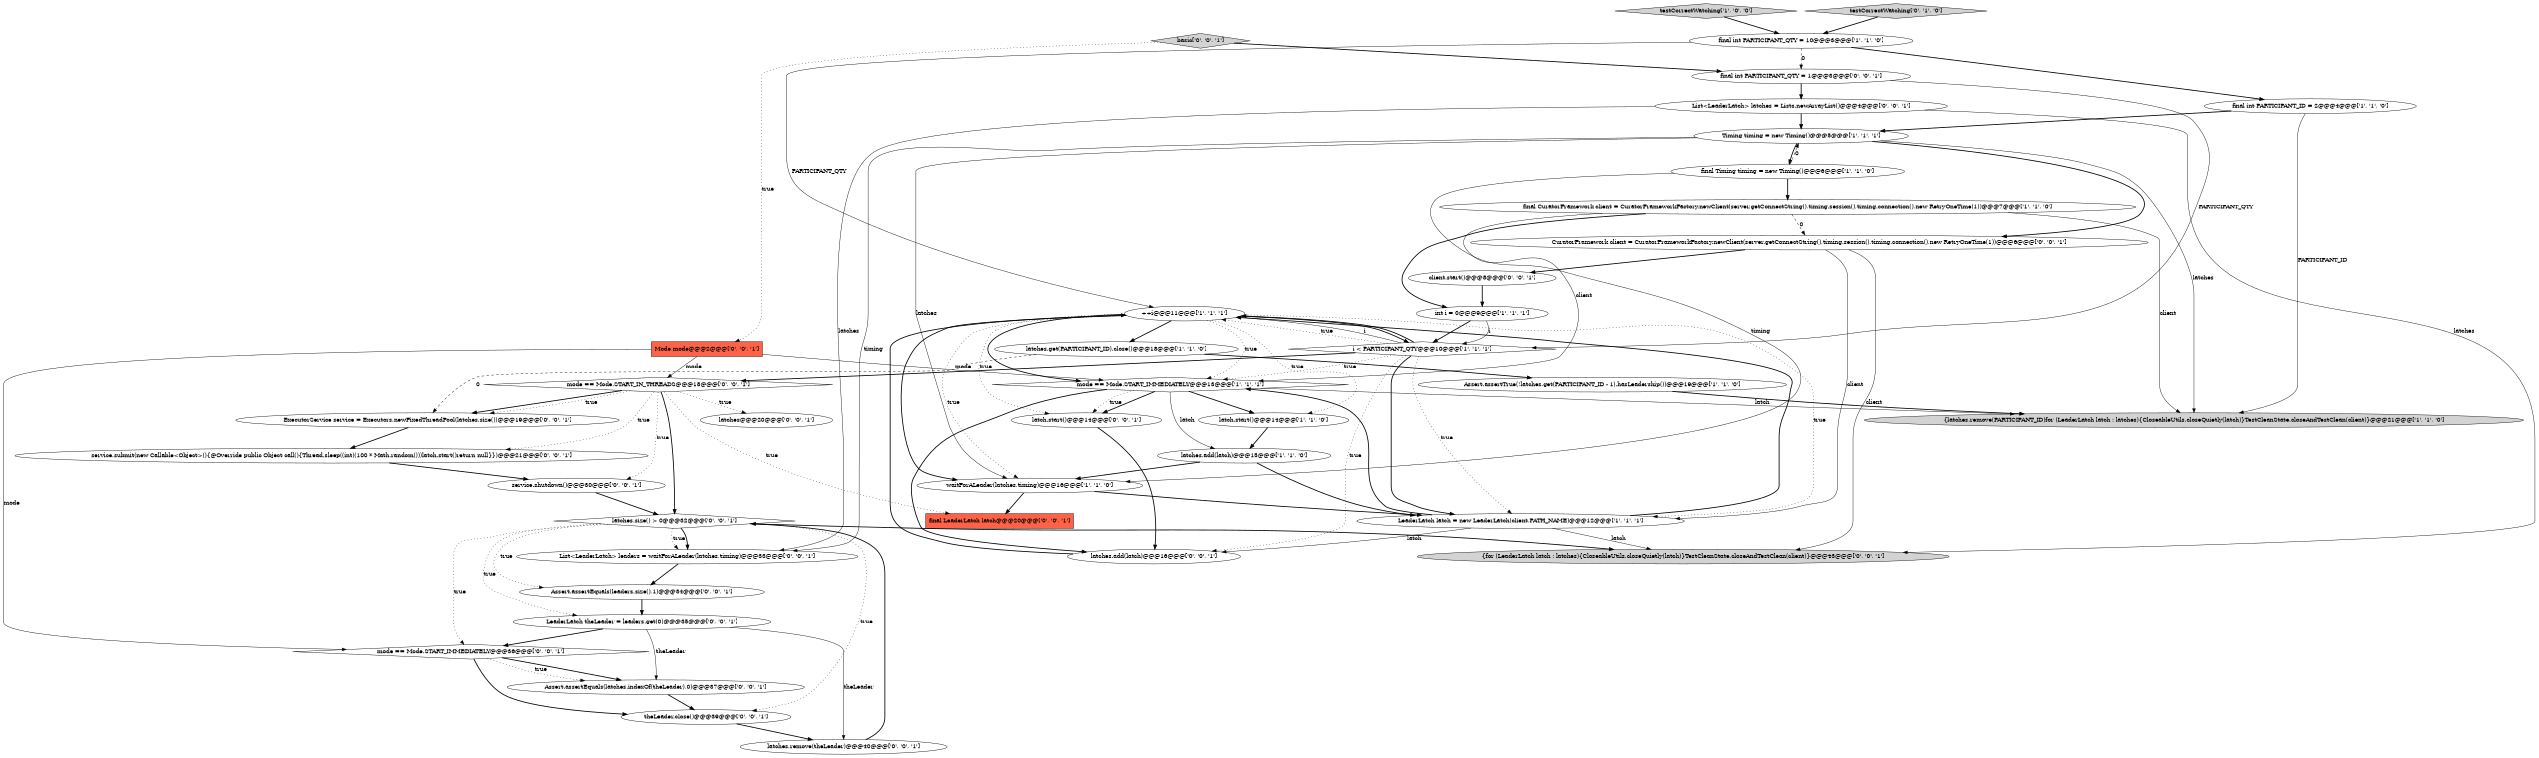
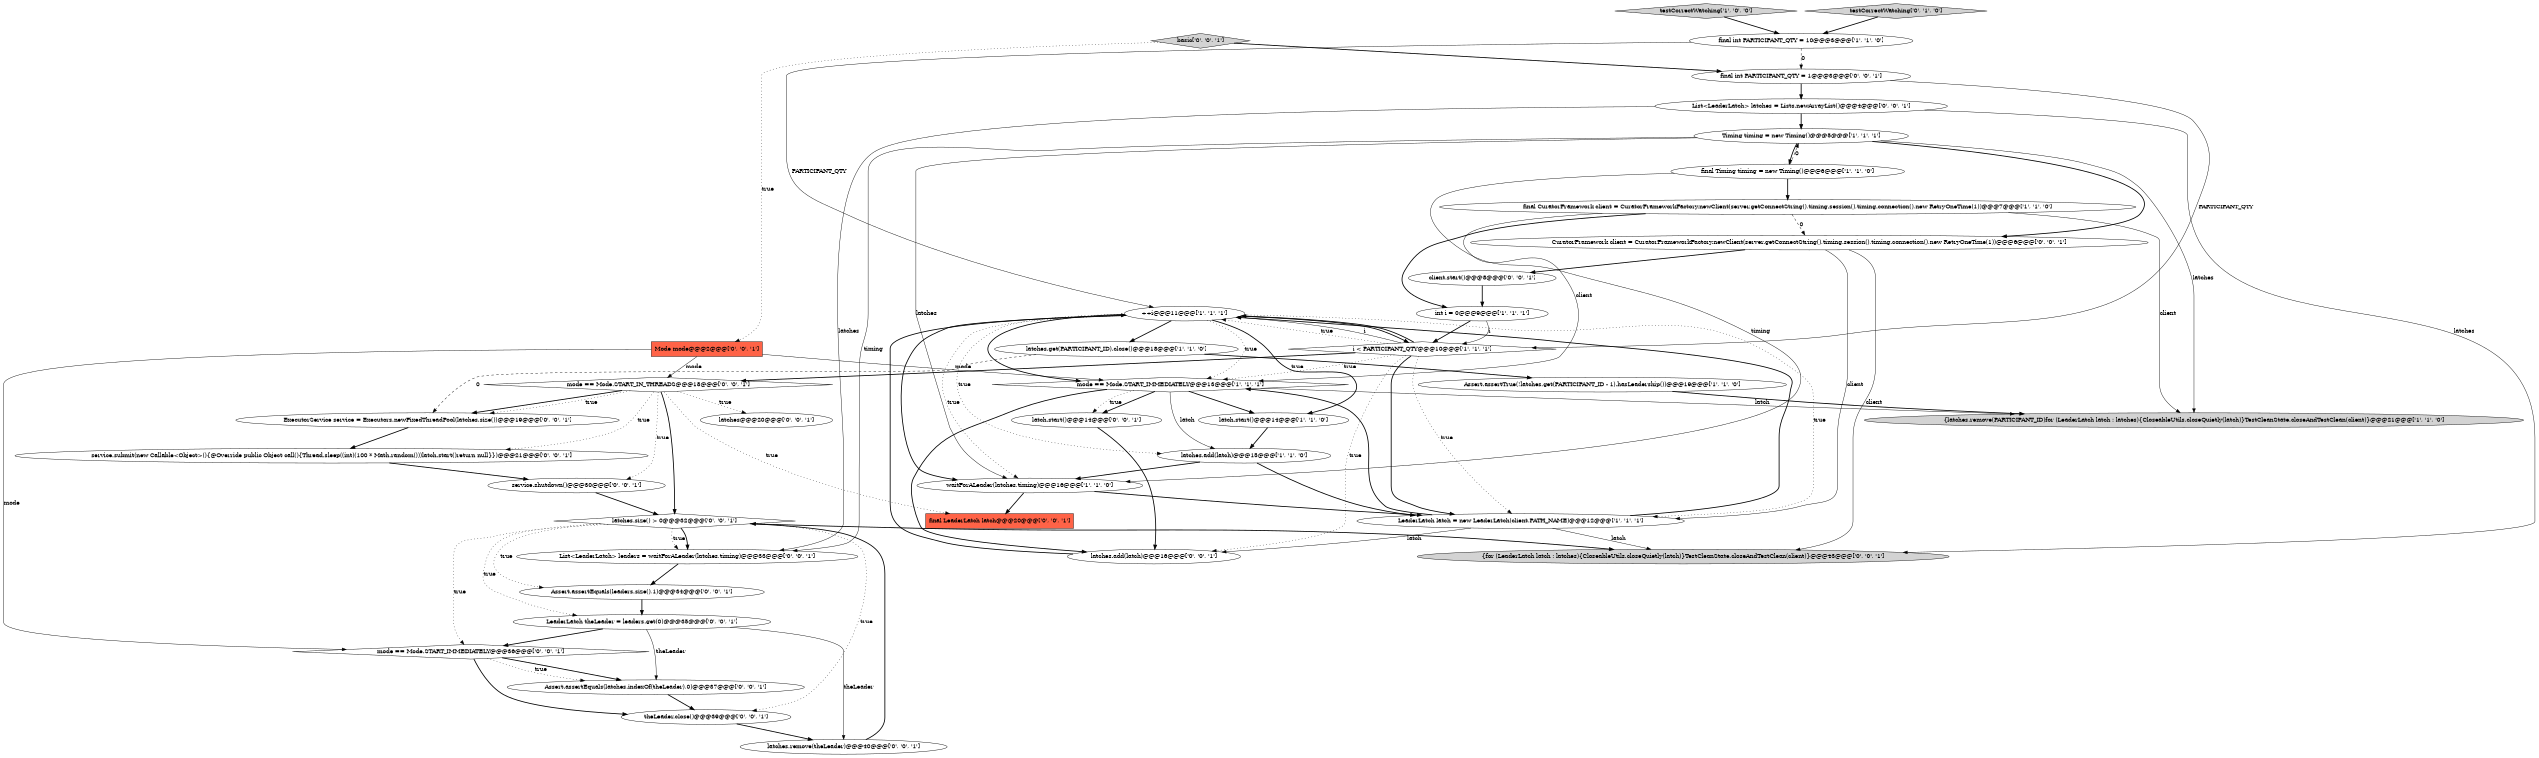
(2310, 106) -> none
(996, 330) -> (960, 396)
(1313, 372) -> (1313, 372)
